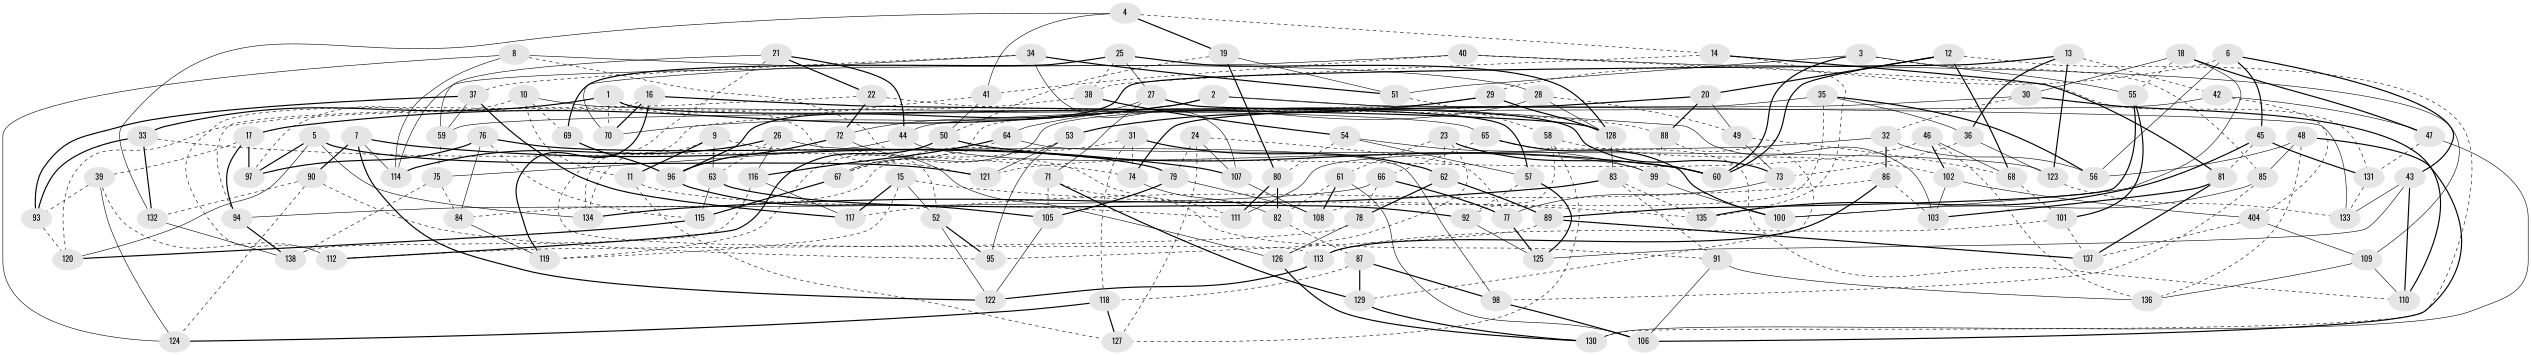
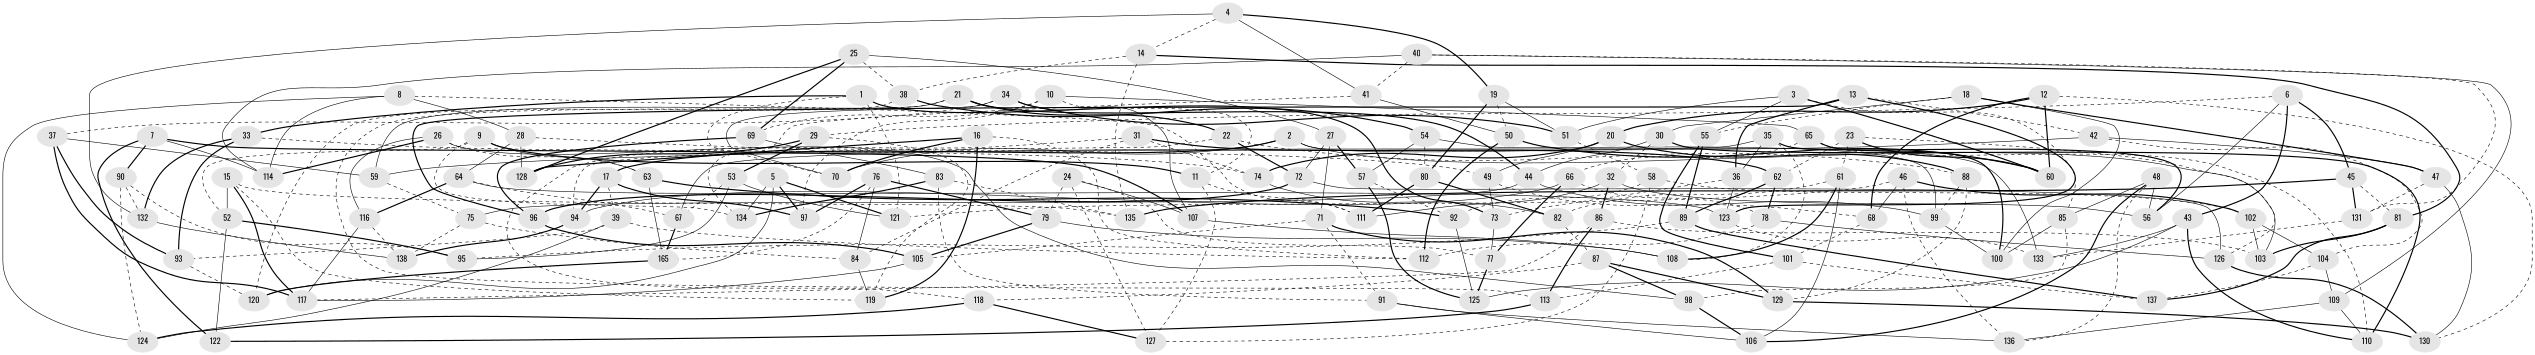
(1612, 157) -> (853, 158)
(700, 219) -> (663, 260)
(2254, 219) -> (2323, 260)
(1017, 263) -> (612, 294)
